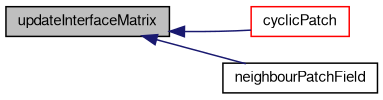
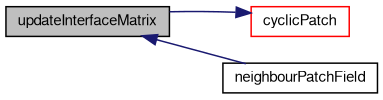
(218, 31) -> (203, 12)
